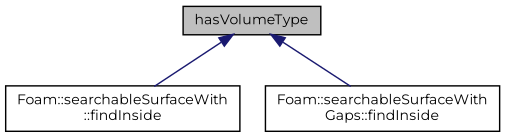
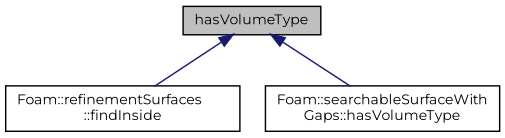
(123, 109) -> (123, 109)
(383, 109) -> (383, 109)
